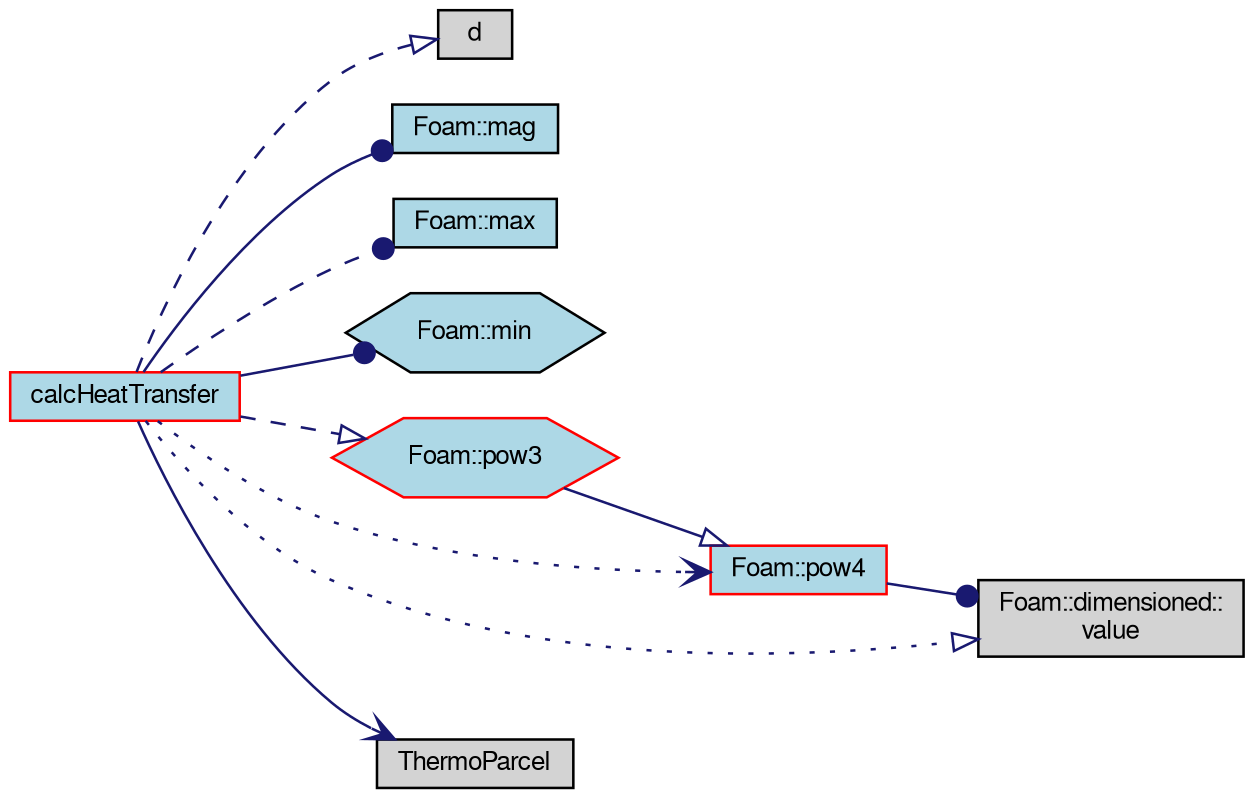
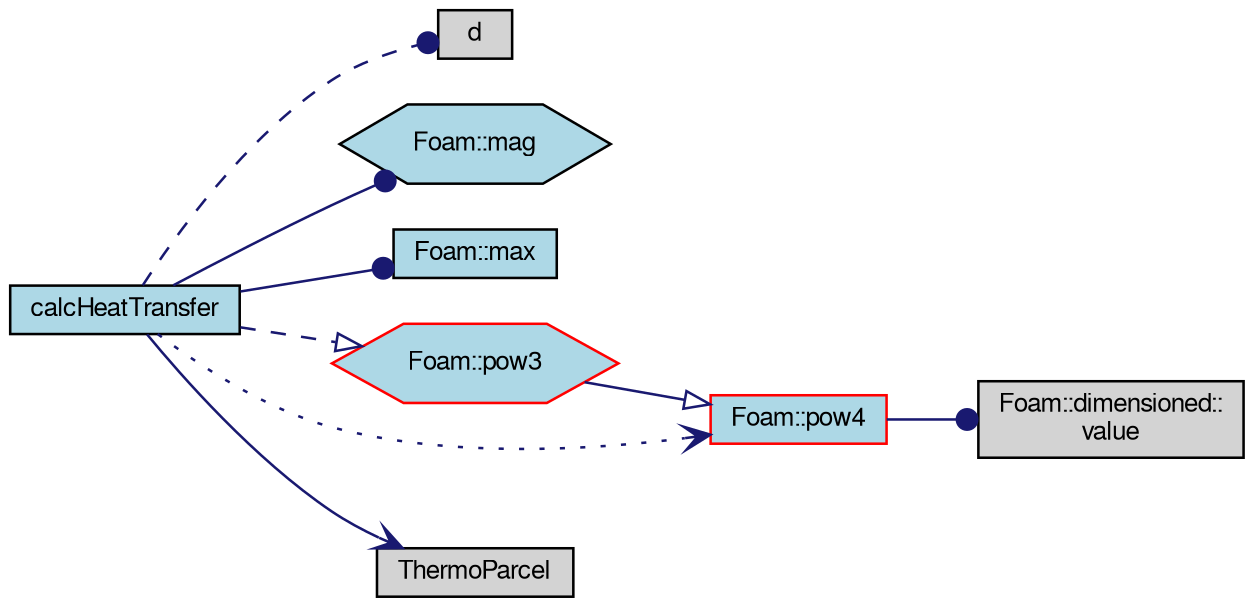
(475, 129) -> (475, 144)
(241, 177) -> (260, 140)
(263, 305) -> (306, 281)
(475, 333) -> none
(125, 397) -> (125, 310)
(515, 634) -> none
